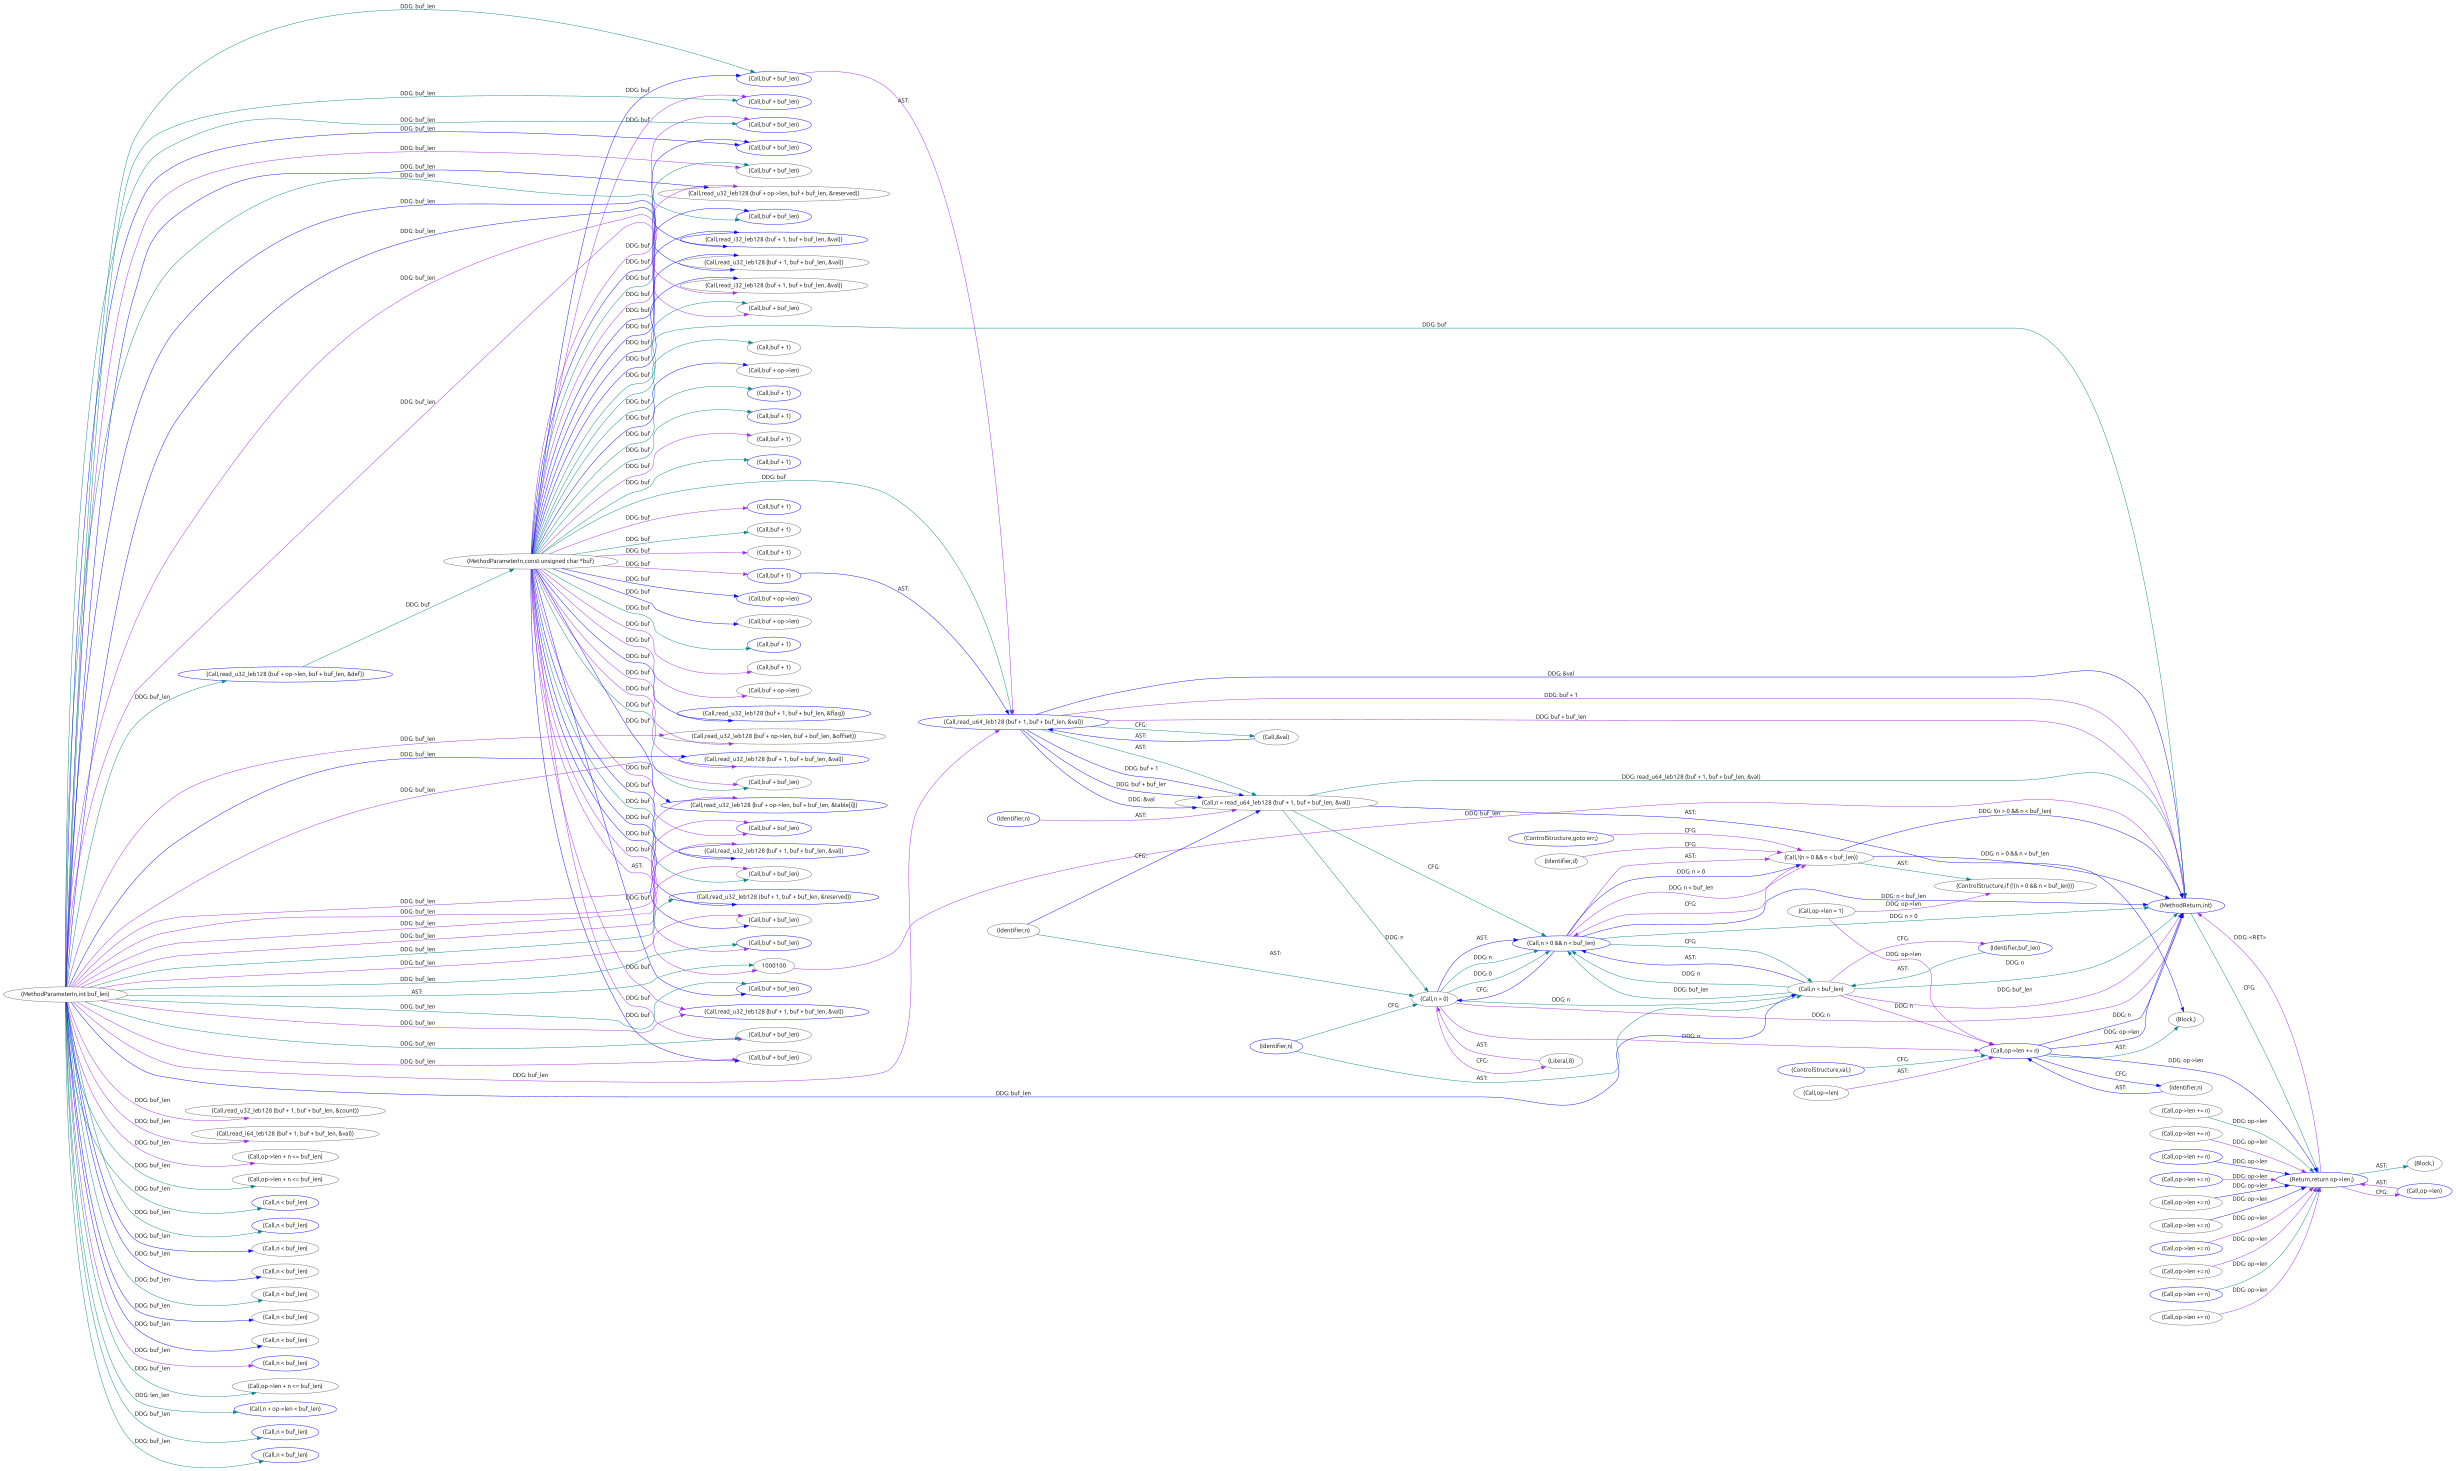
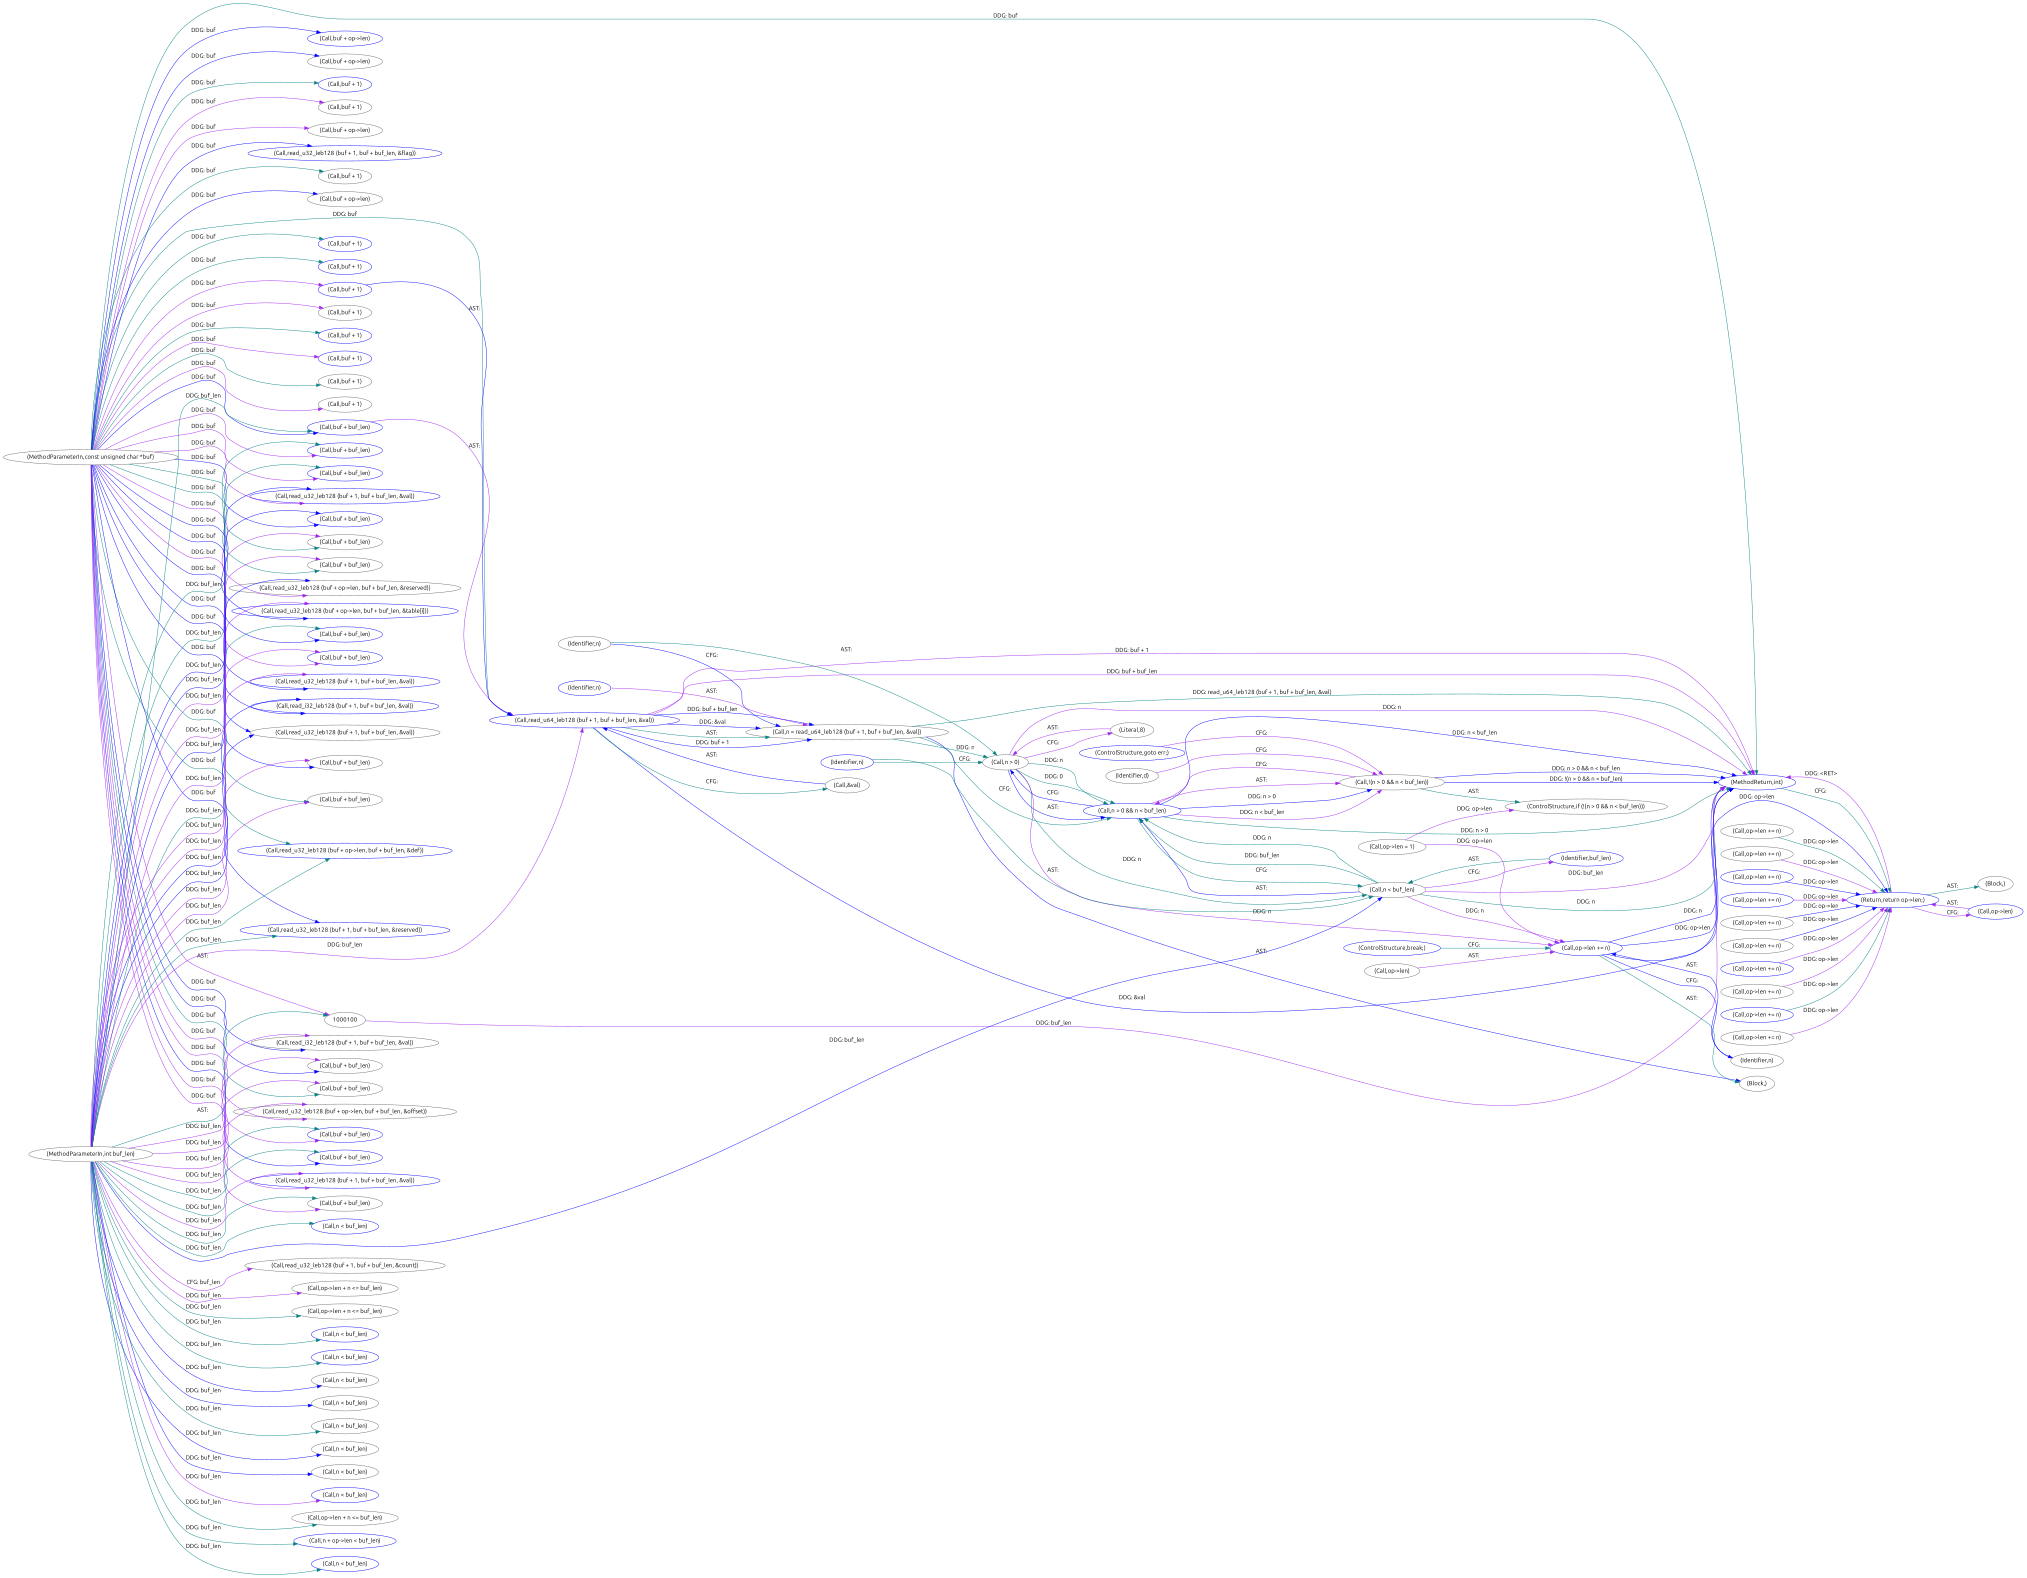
(406, 619) -> (136, 692)
(1821, 1070) -> (1392, 948)
(153, 1101) -> (203, 1282)
(285, 1134) -> none
(153, 1396) -> (203, 1528)
